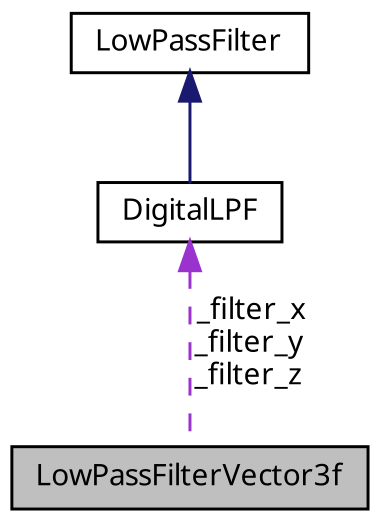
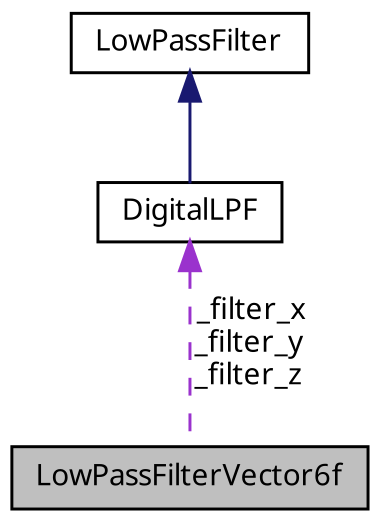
(190, 478) -> (190, 478)
